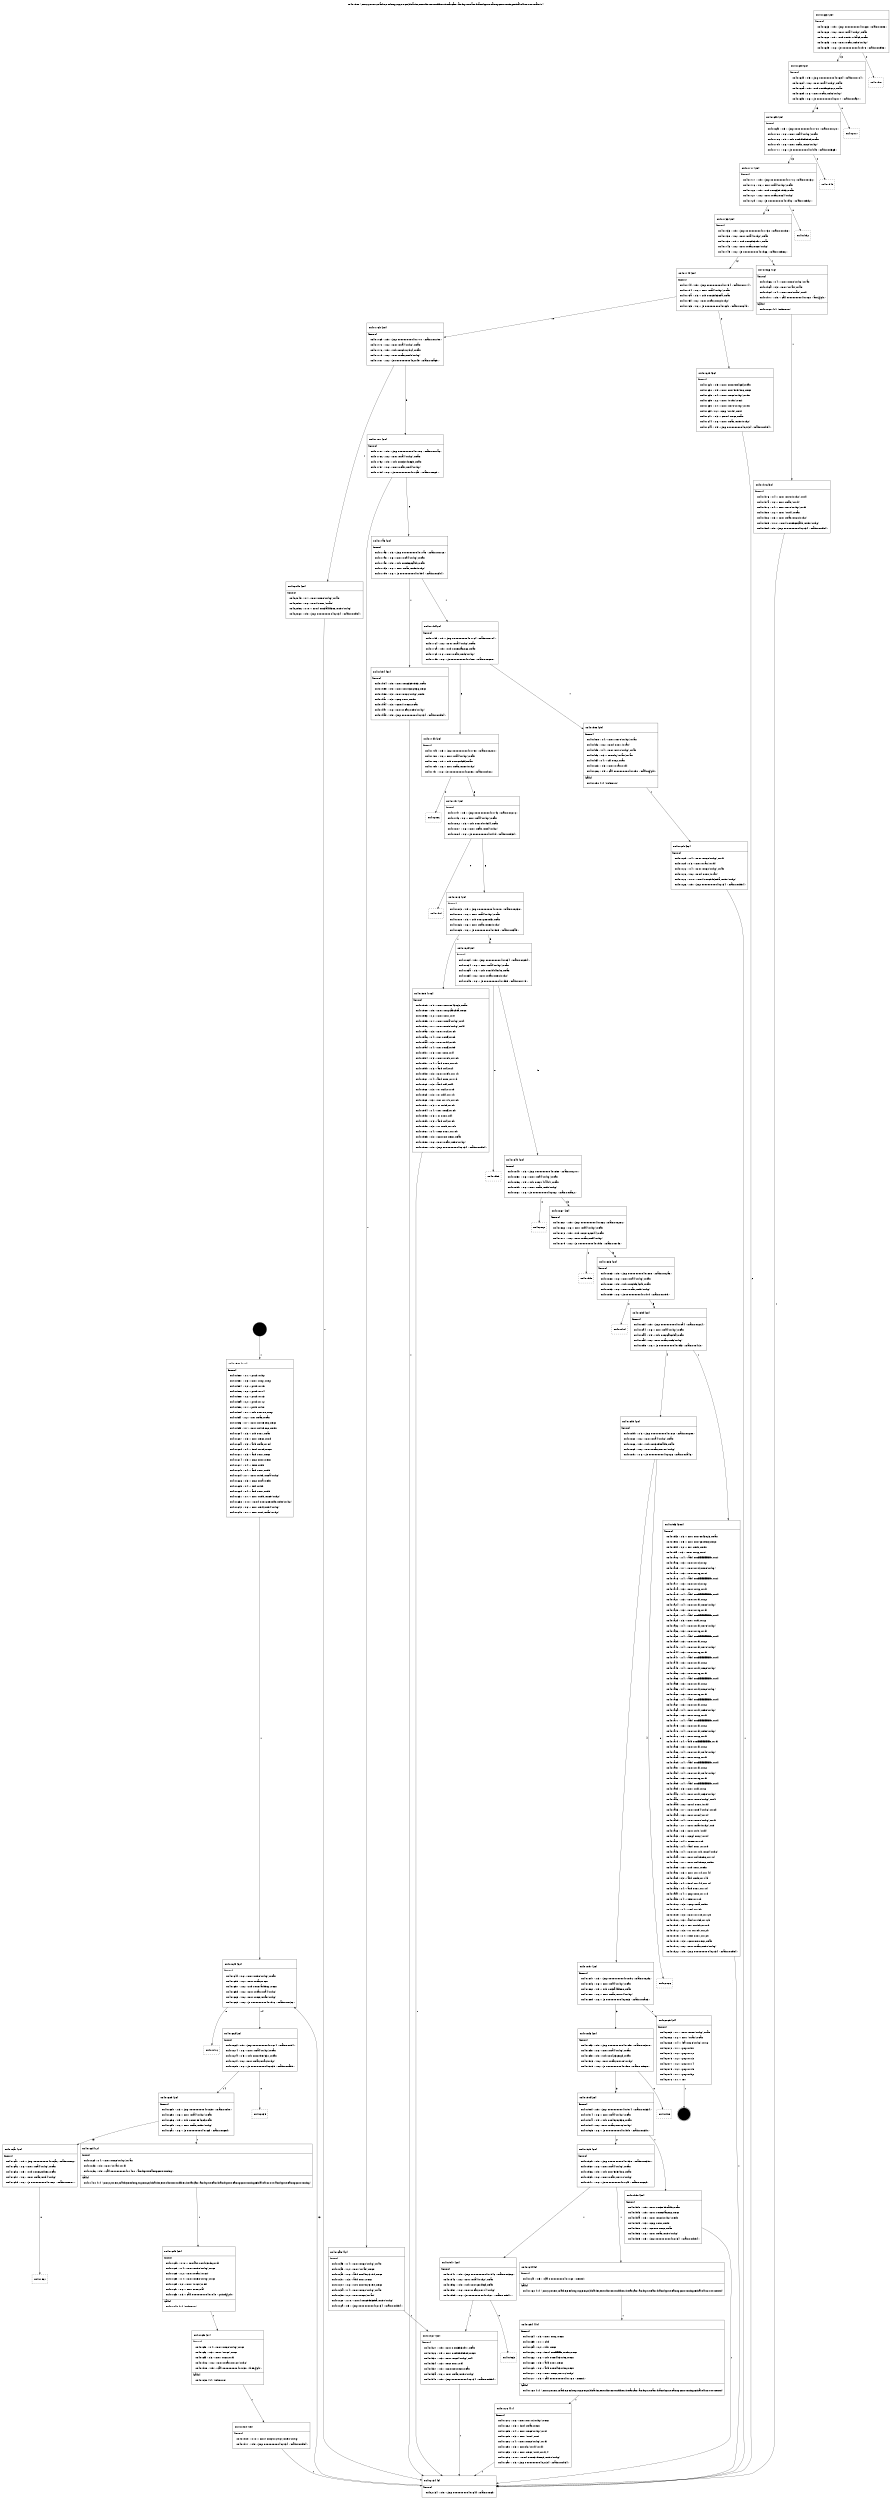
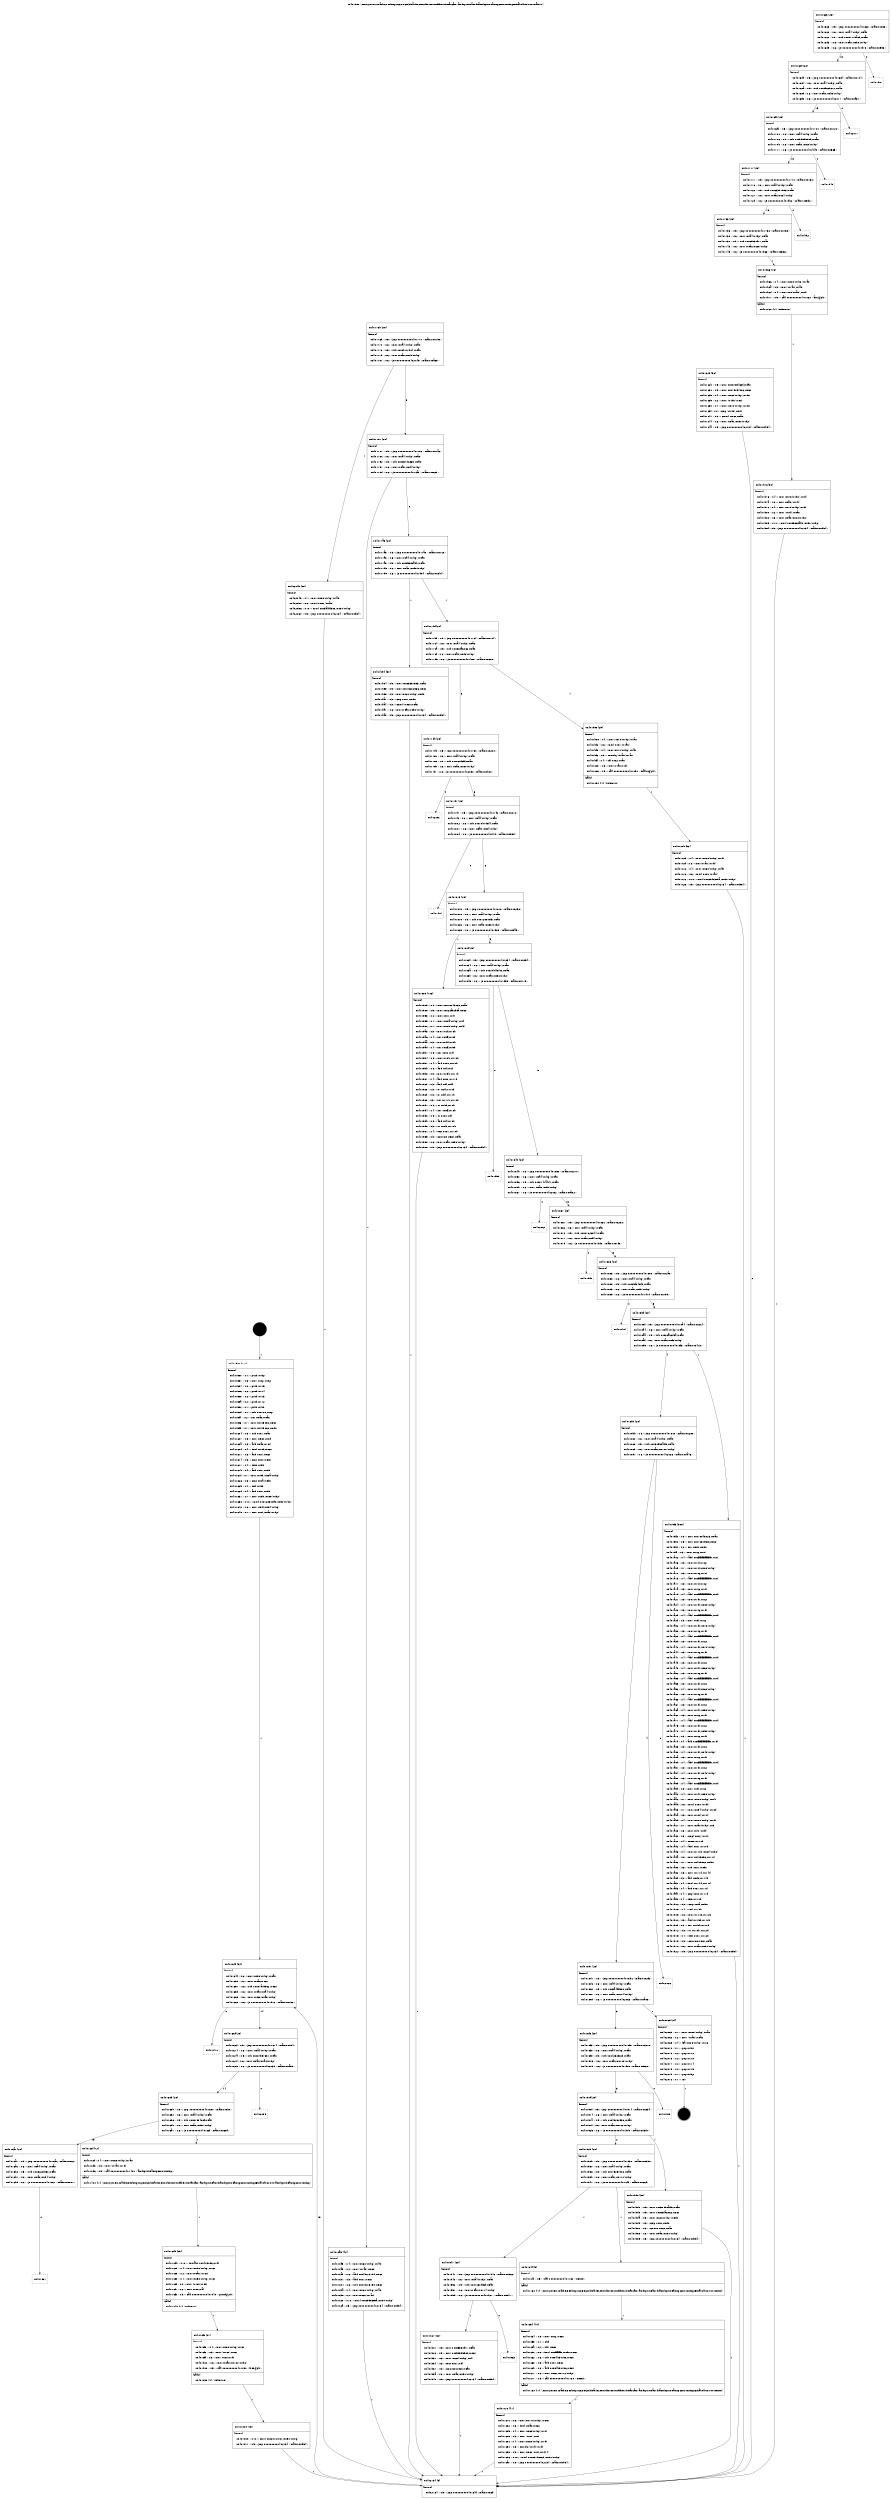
(715, 290) -> none
(415, 2320) -> (372, 2403)
